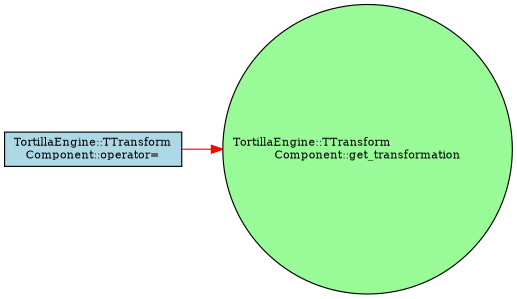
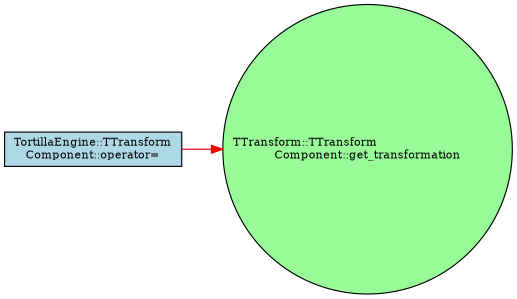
(368, 149) -> (368, 149)
